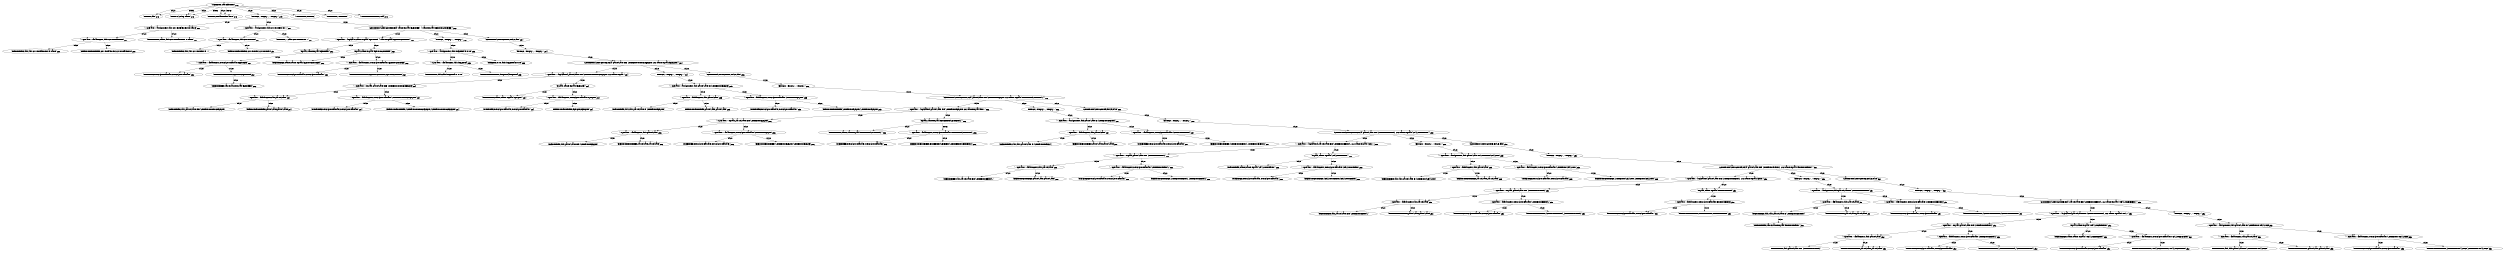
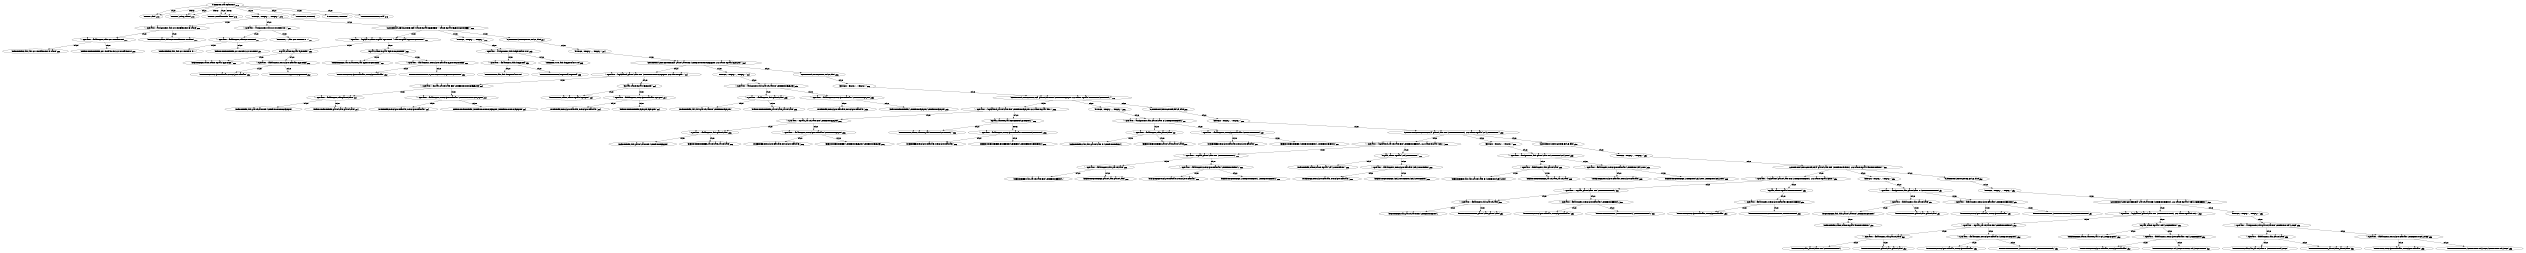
(234, 80) -> (255, 57)
